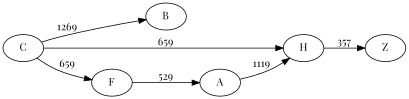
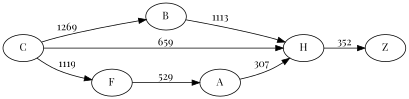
none -> (232, 29)
(345, 42) -> (345, 42)
(68, 64) -> (68, 64)
(262, 64) -> (262, 64)
